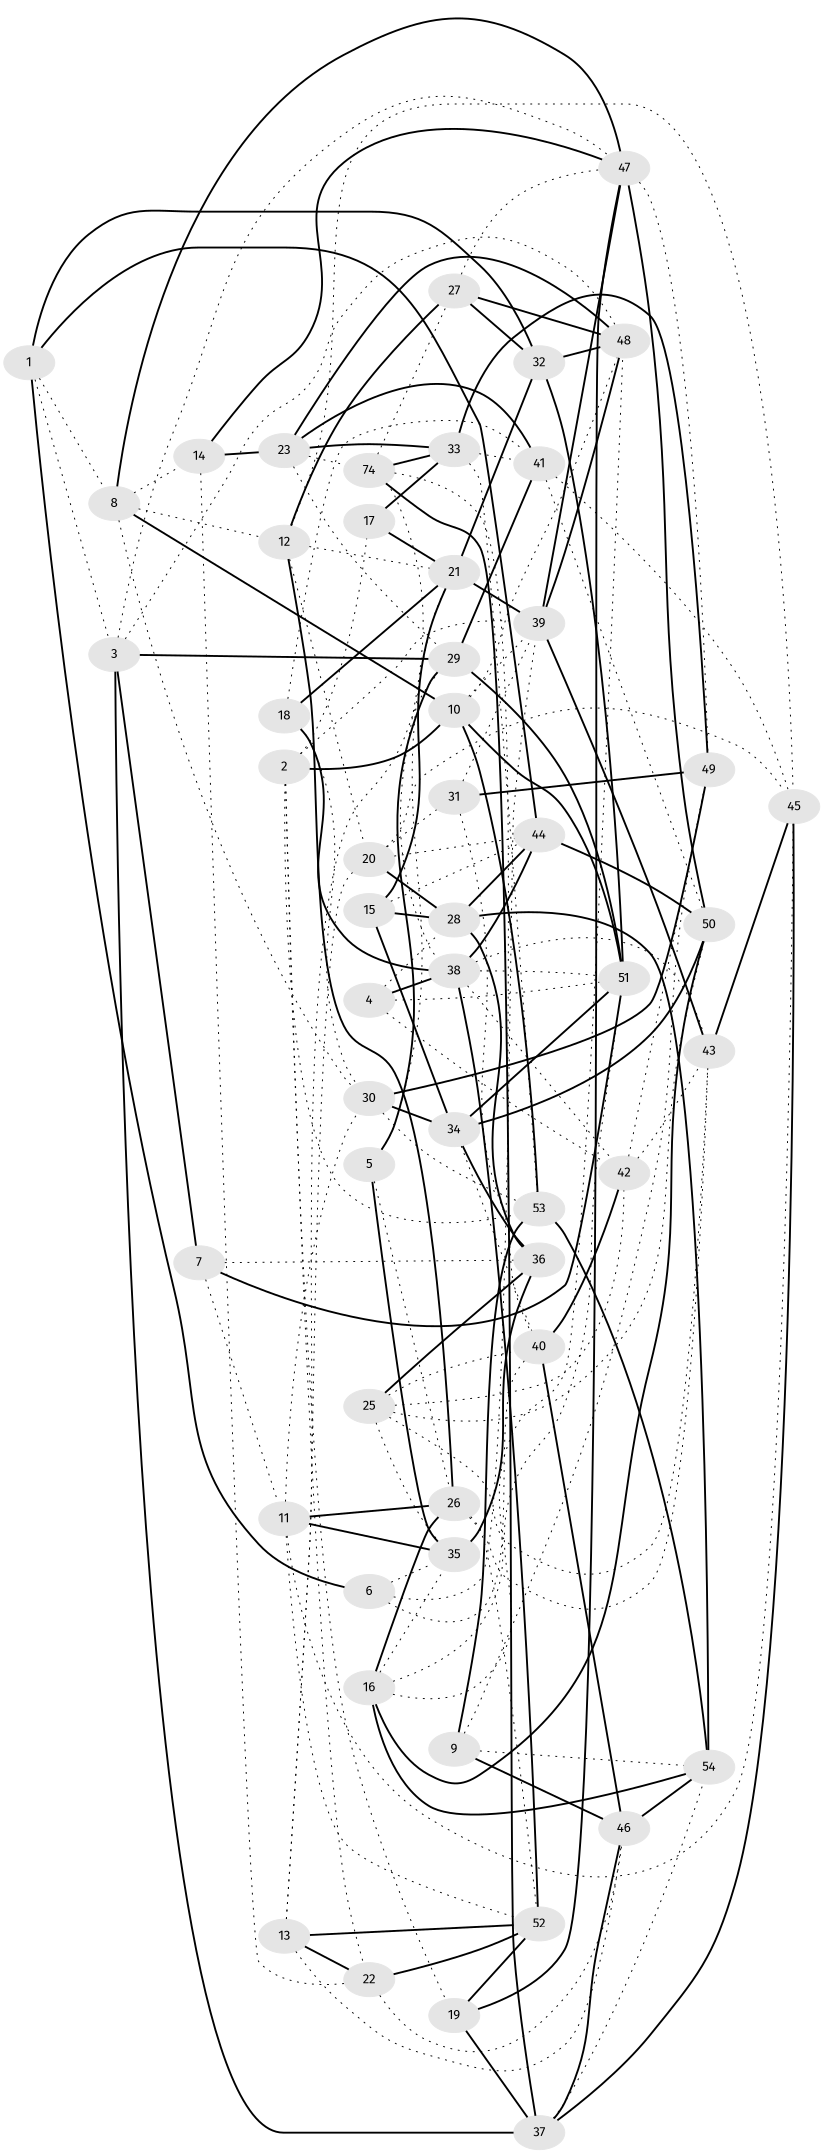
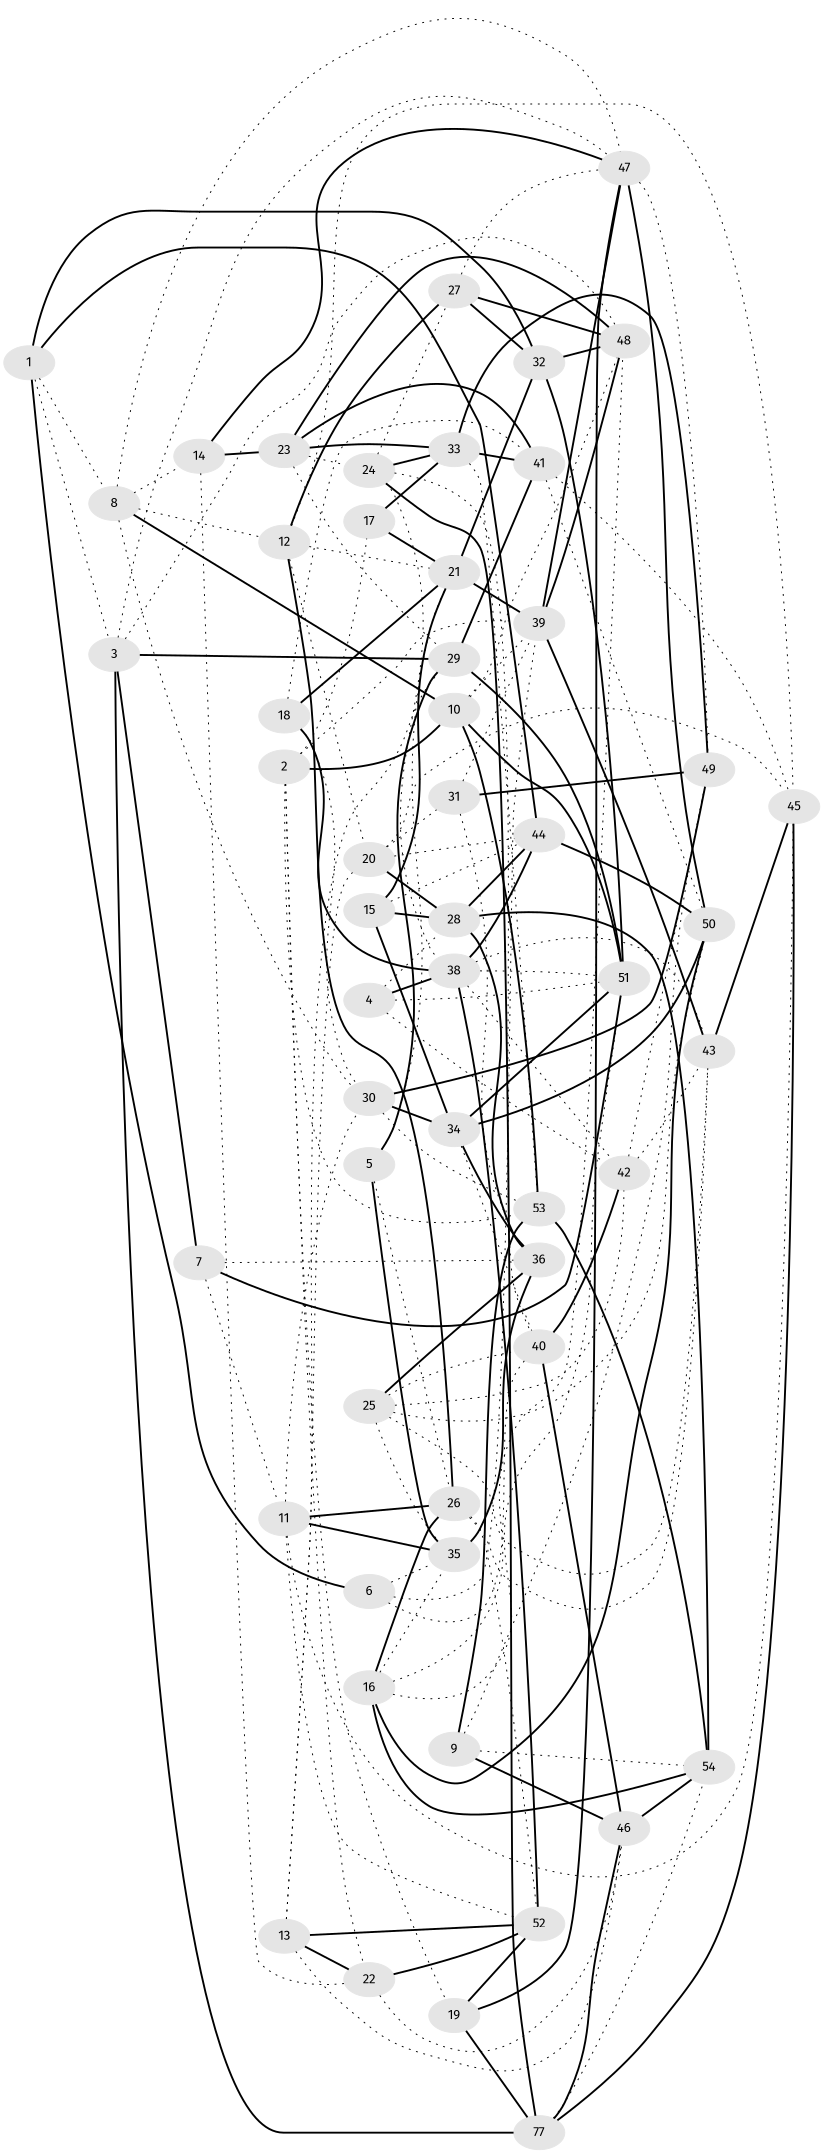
(282, 101) -> (282, 101)
(495, 456) -> (495, 456)
(369, 470) -> (369, 470)
(539, 2133) -> (539, 2133)
